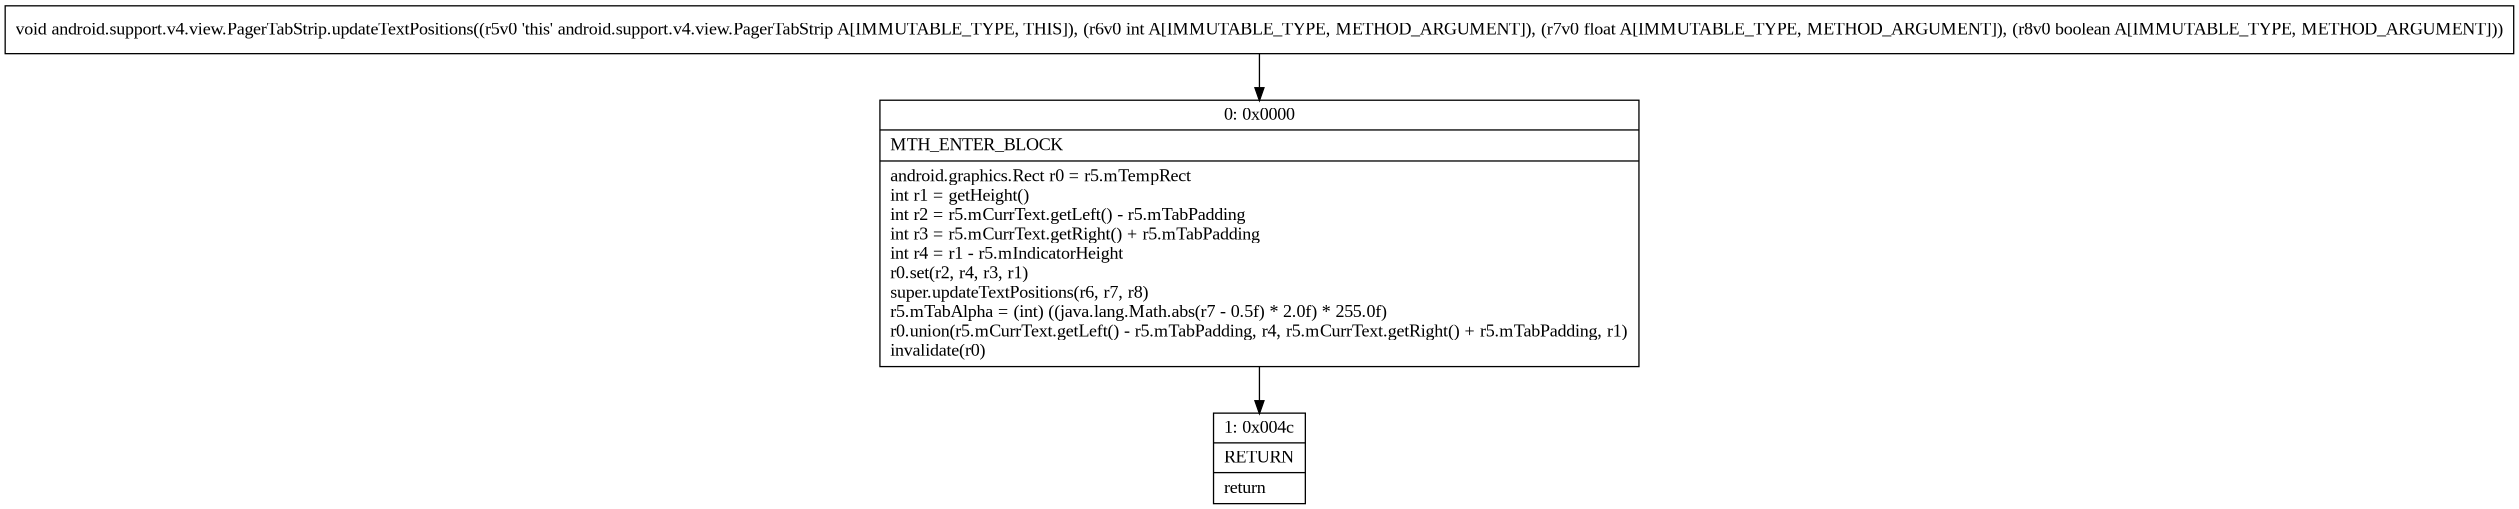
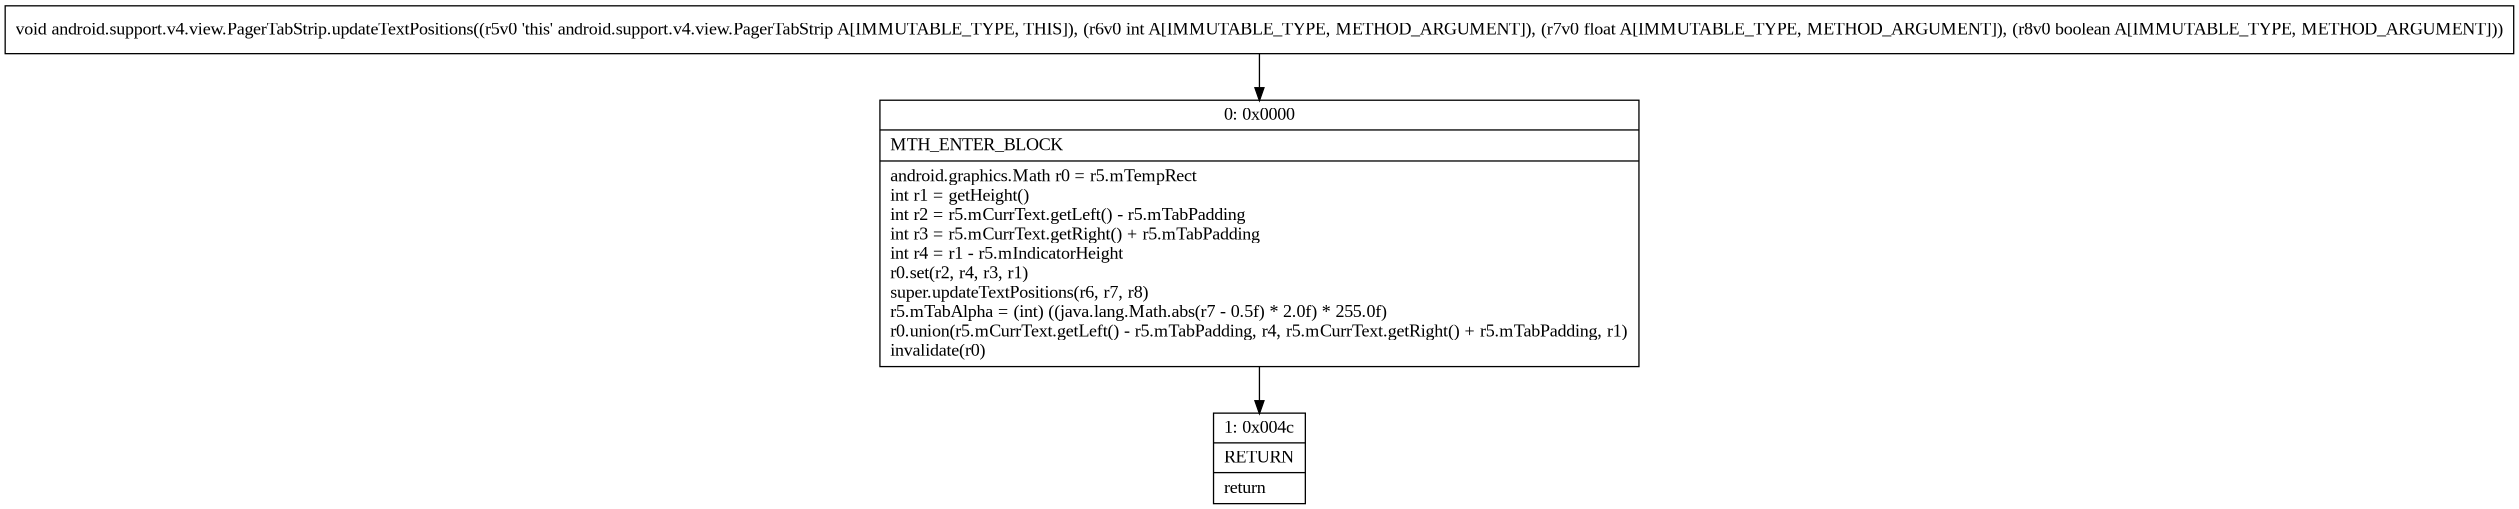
(1041, 176) -> (1044, 176)
